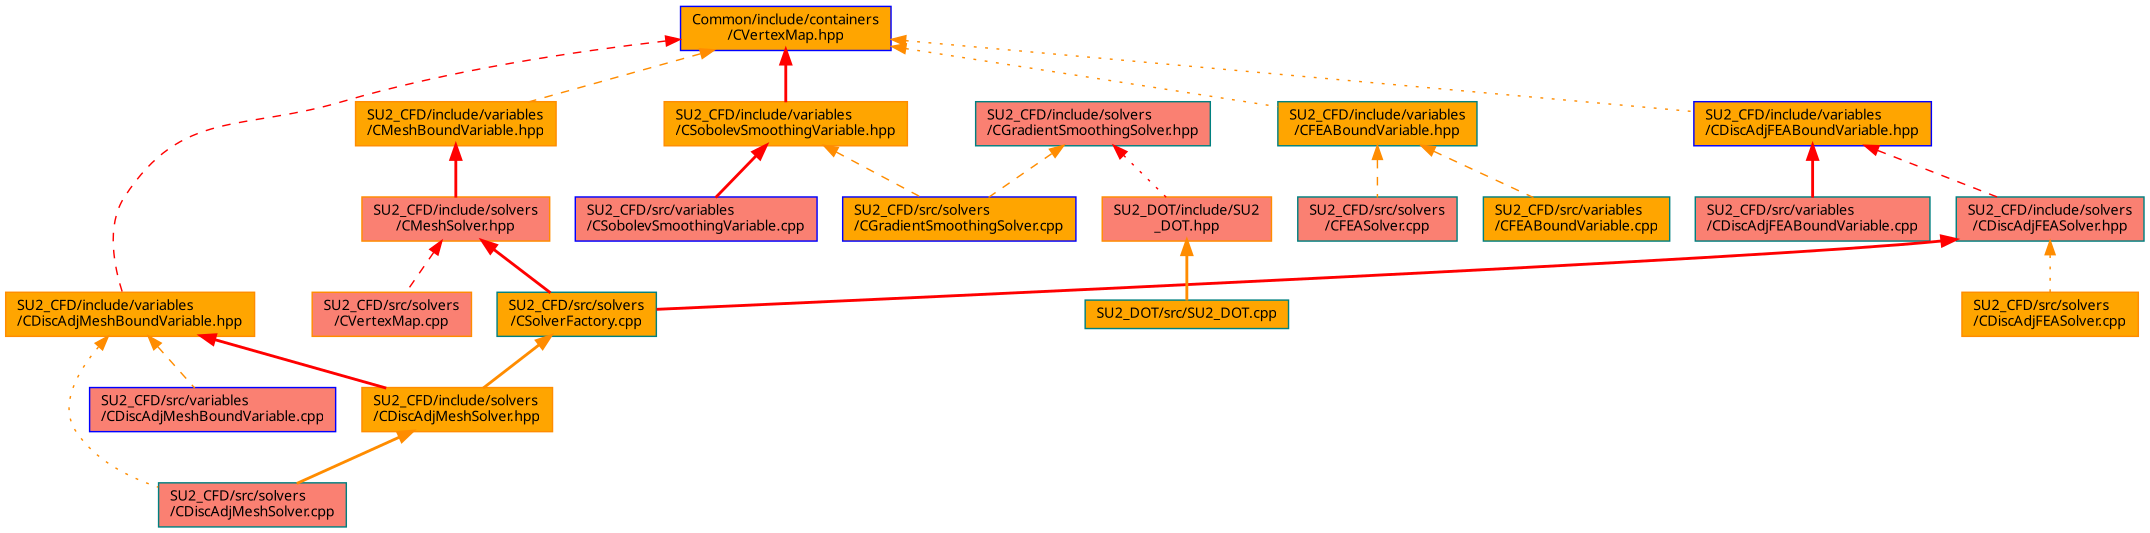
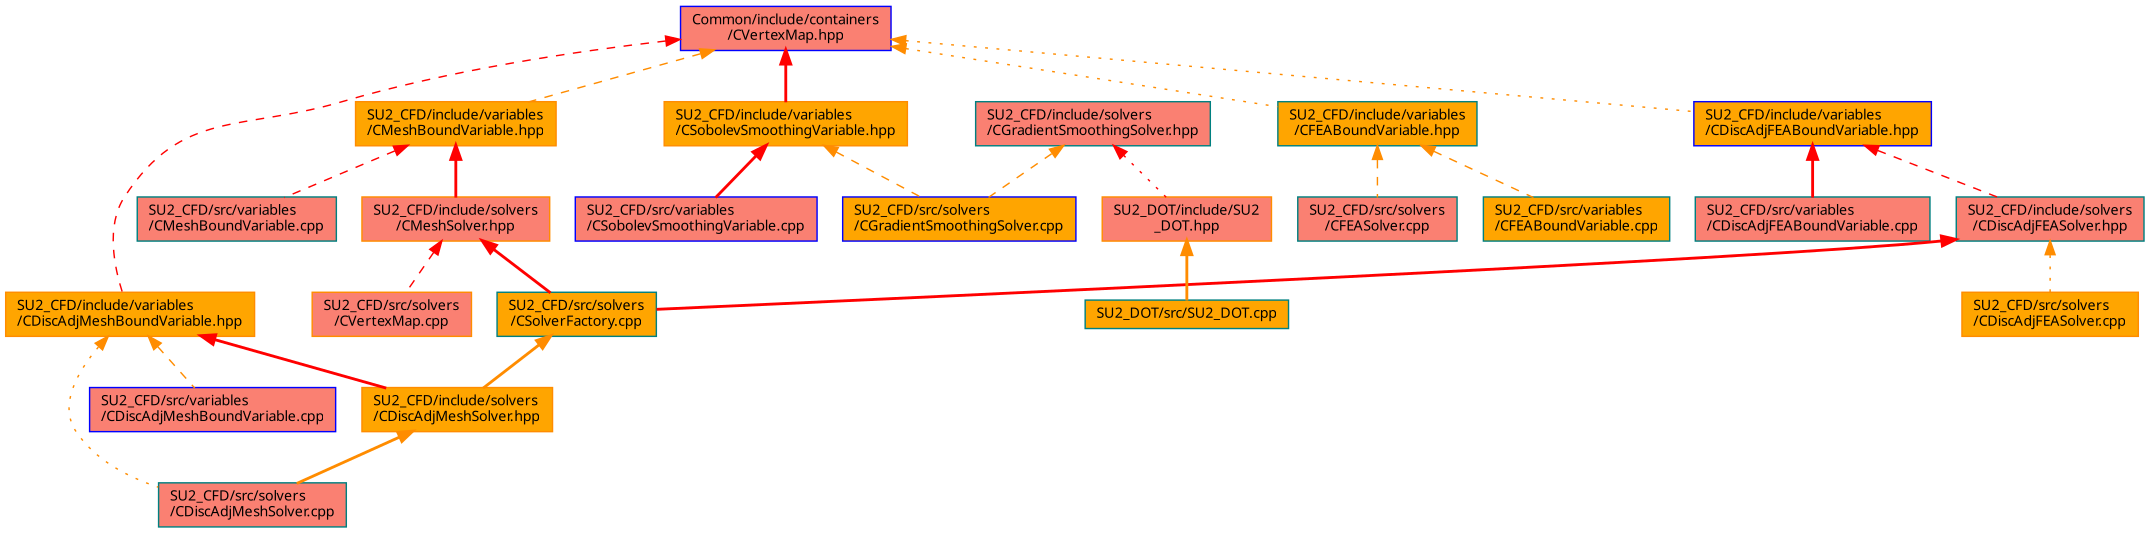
(786, 28) -> (786, 28)
none -> (237, 219)
